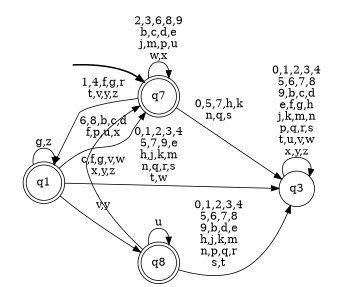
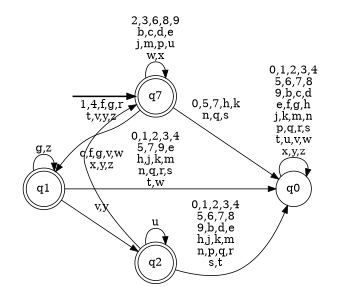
(103, 147) -> none
(297, 189) -> (294, 189)
(159, 263) -> (156, 263)
